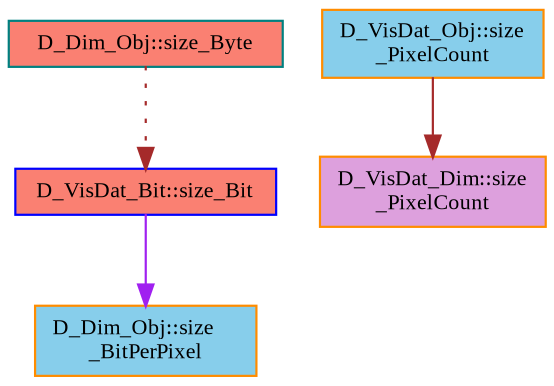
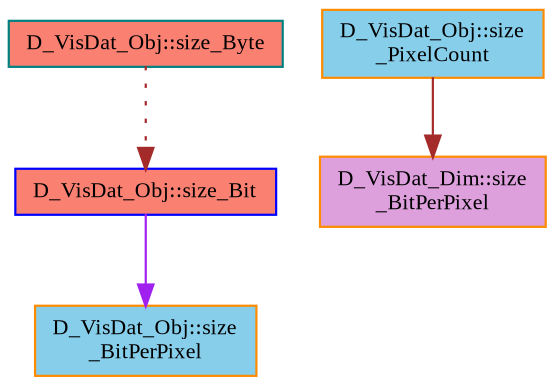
(146, 44) -> (146, 44)
(146, 192) -> (146, 192)
(433, 192) -> (433, 192)
(146, 341) -> (146, 341)
